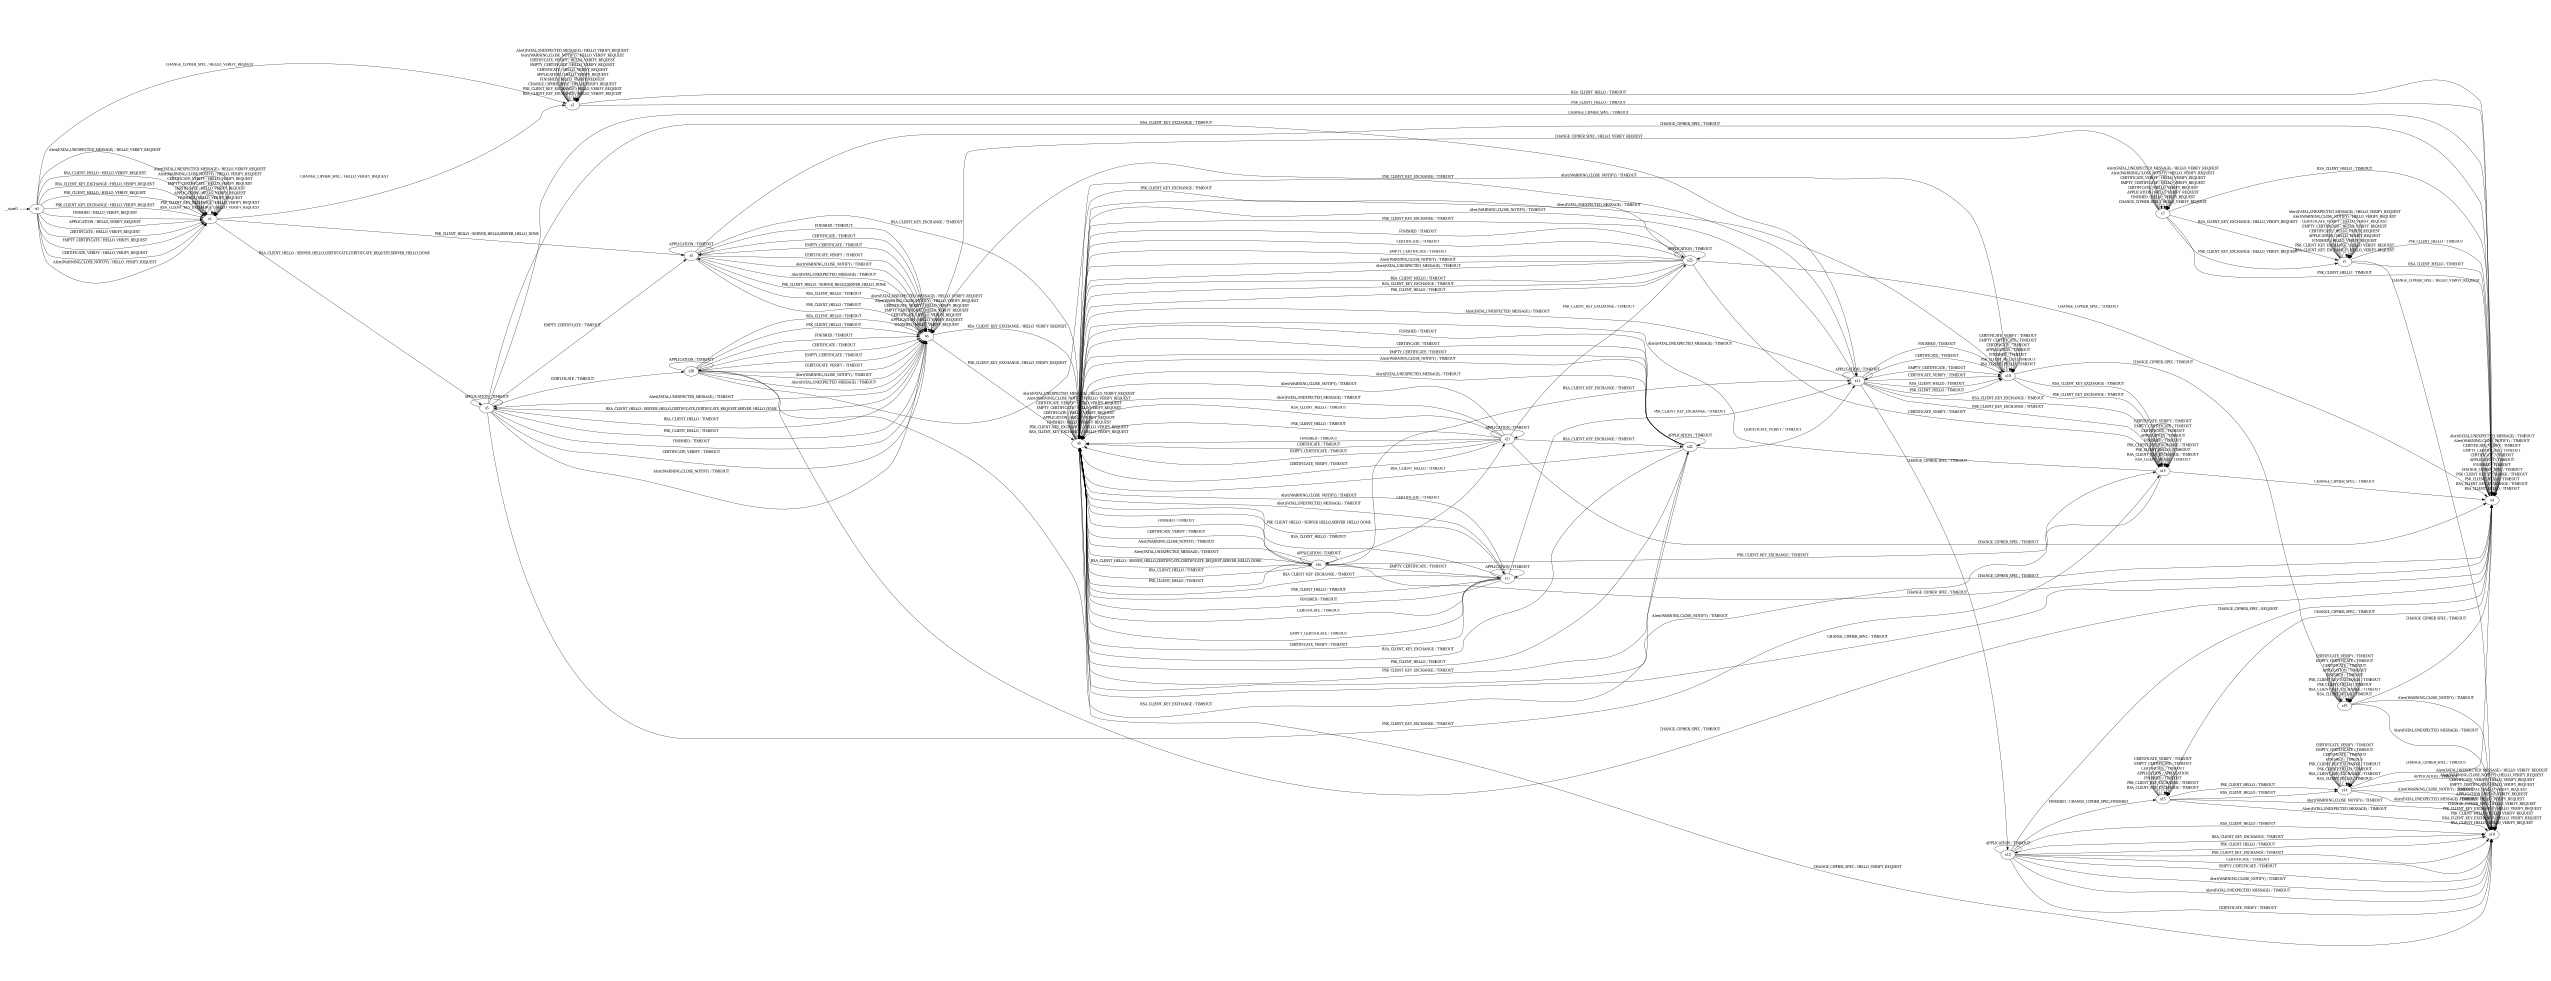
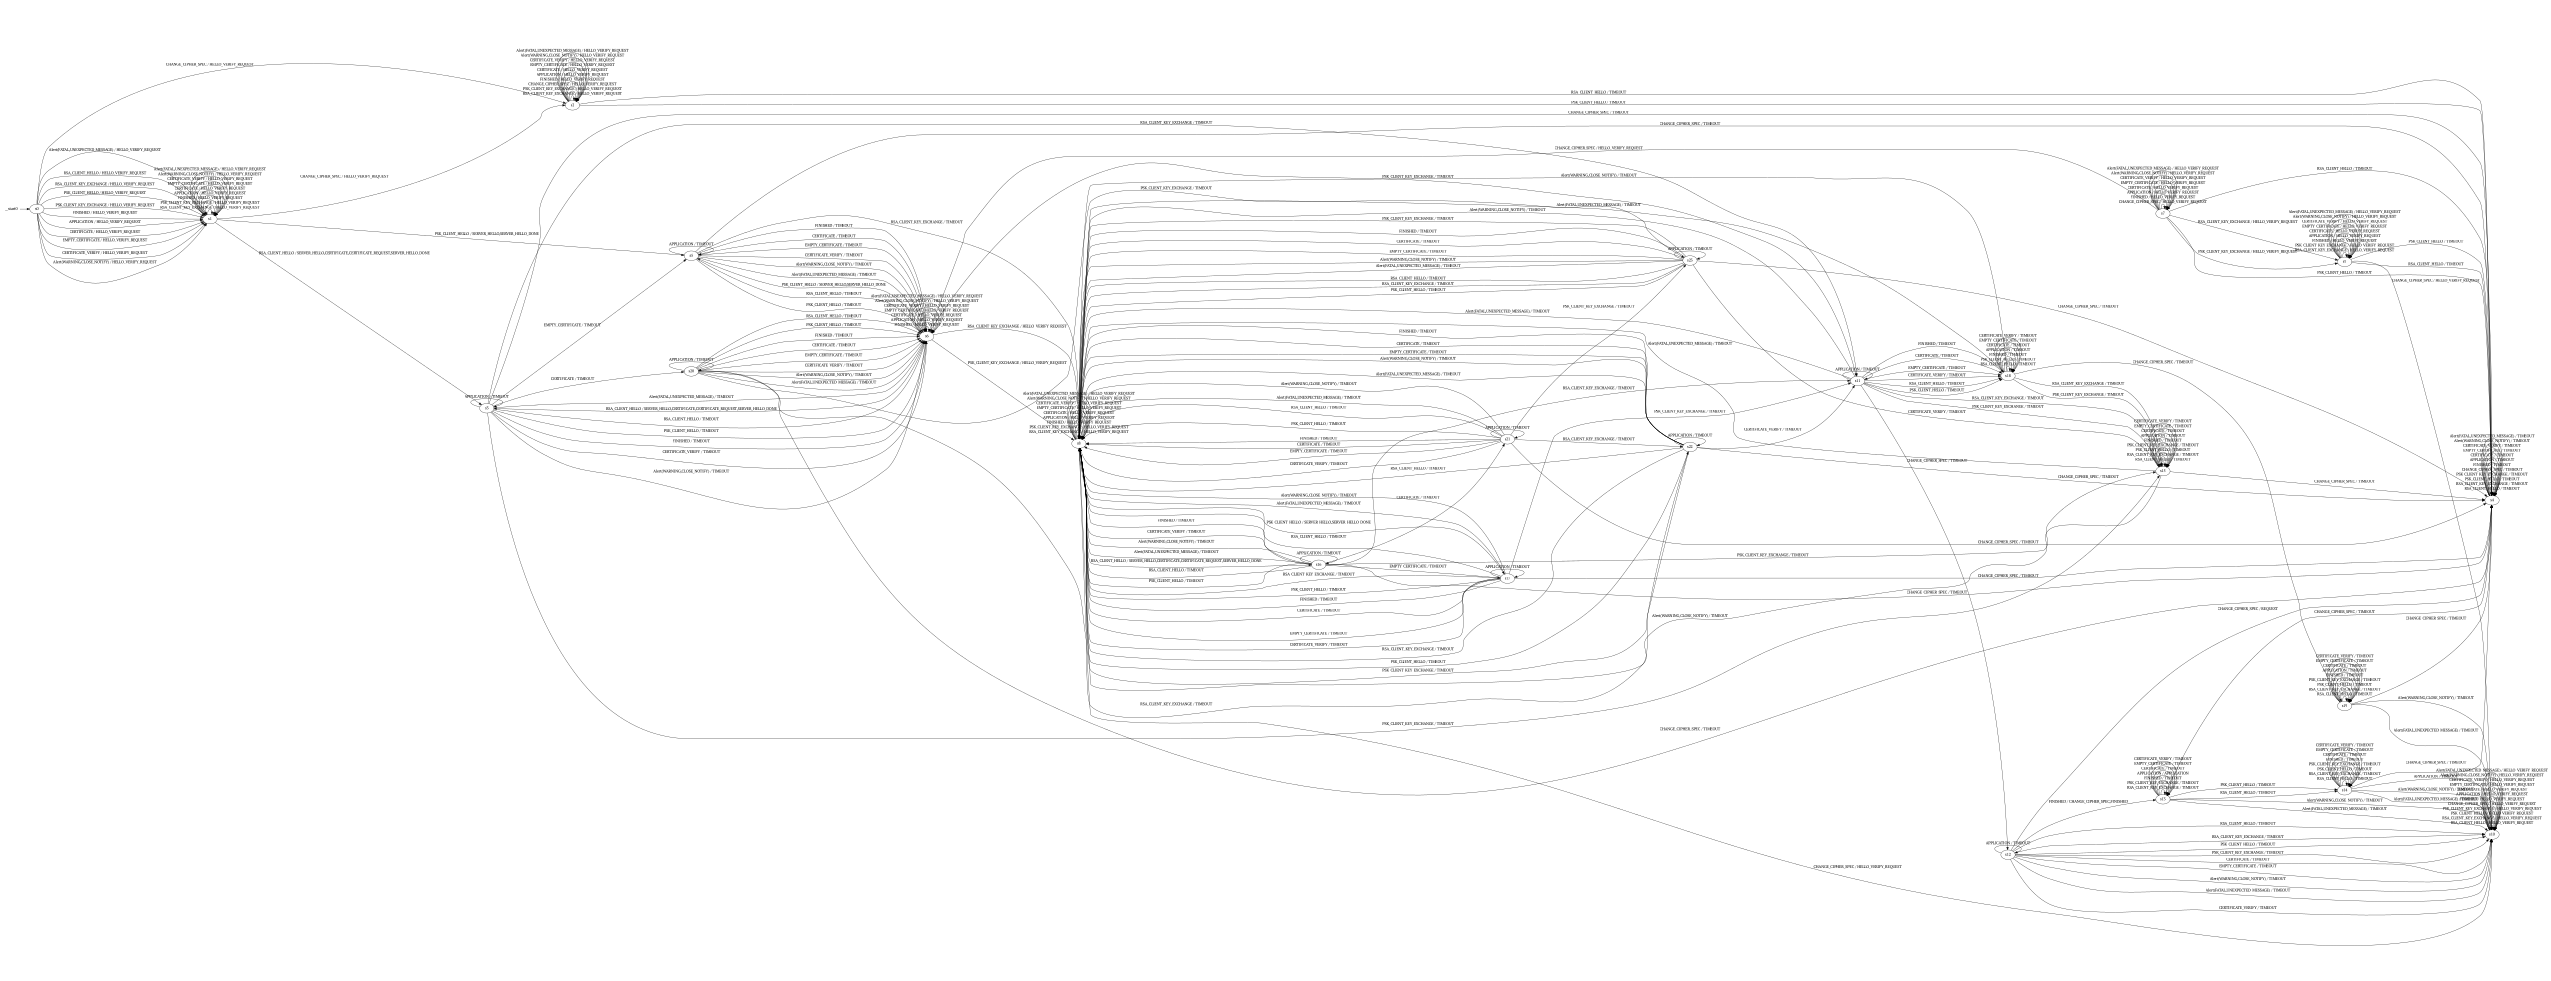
(1491, 139) -> (1502, 155)
(1705, 671) -> (2089, 482)
